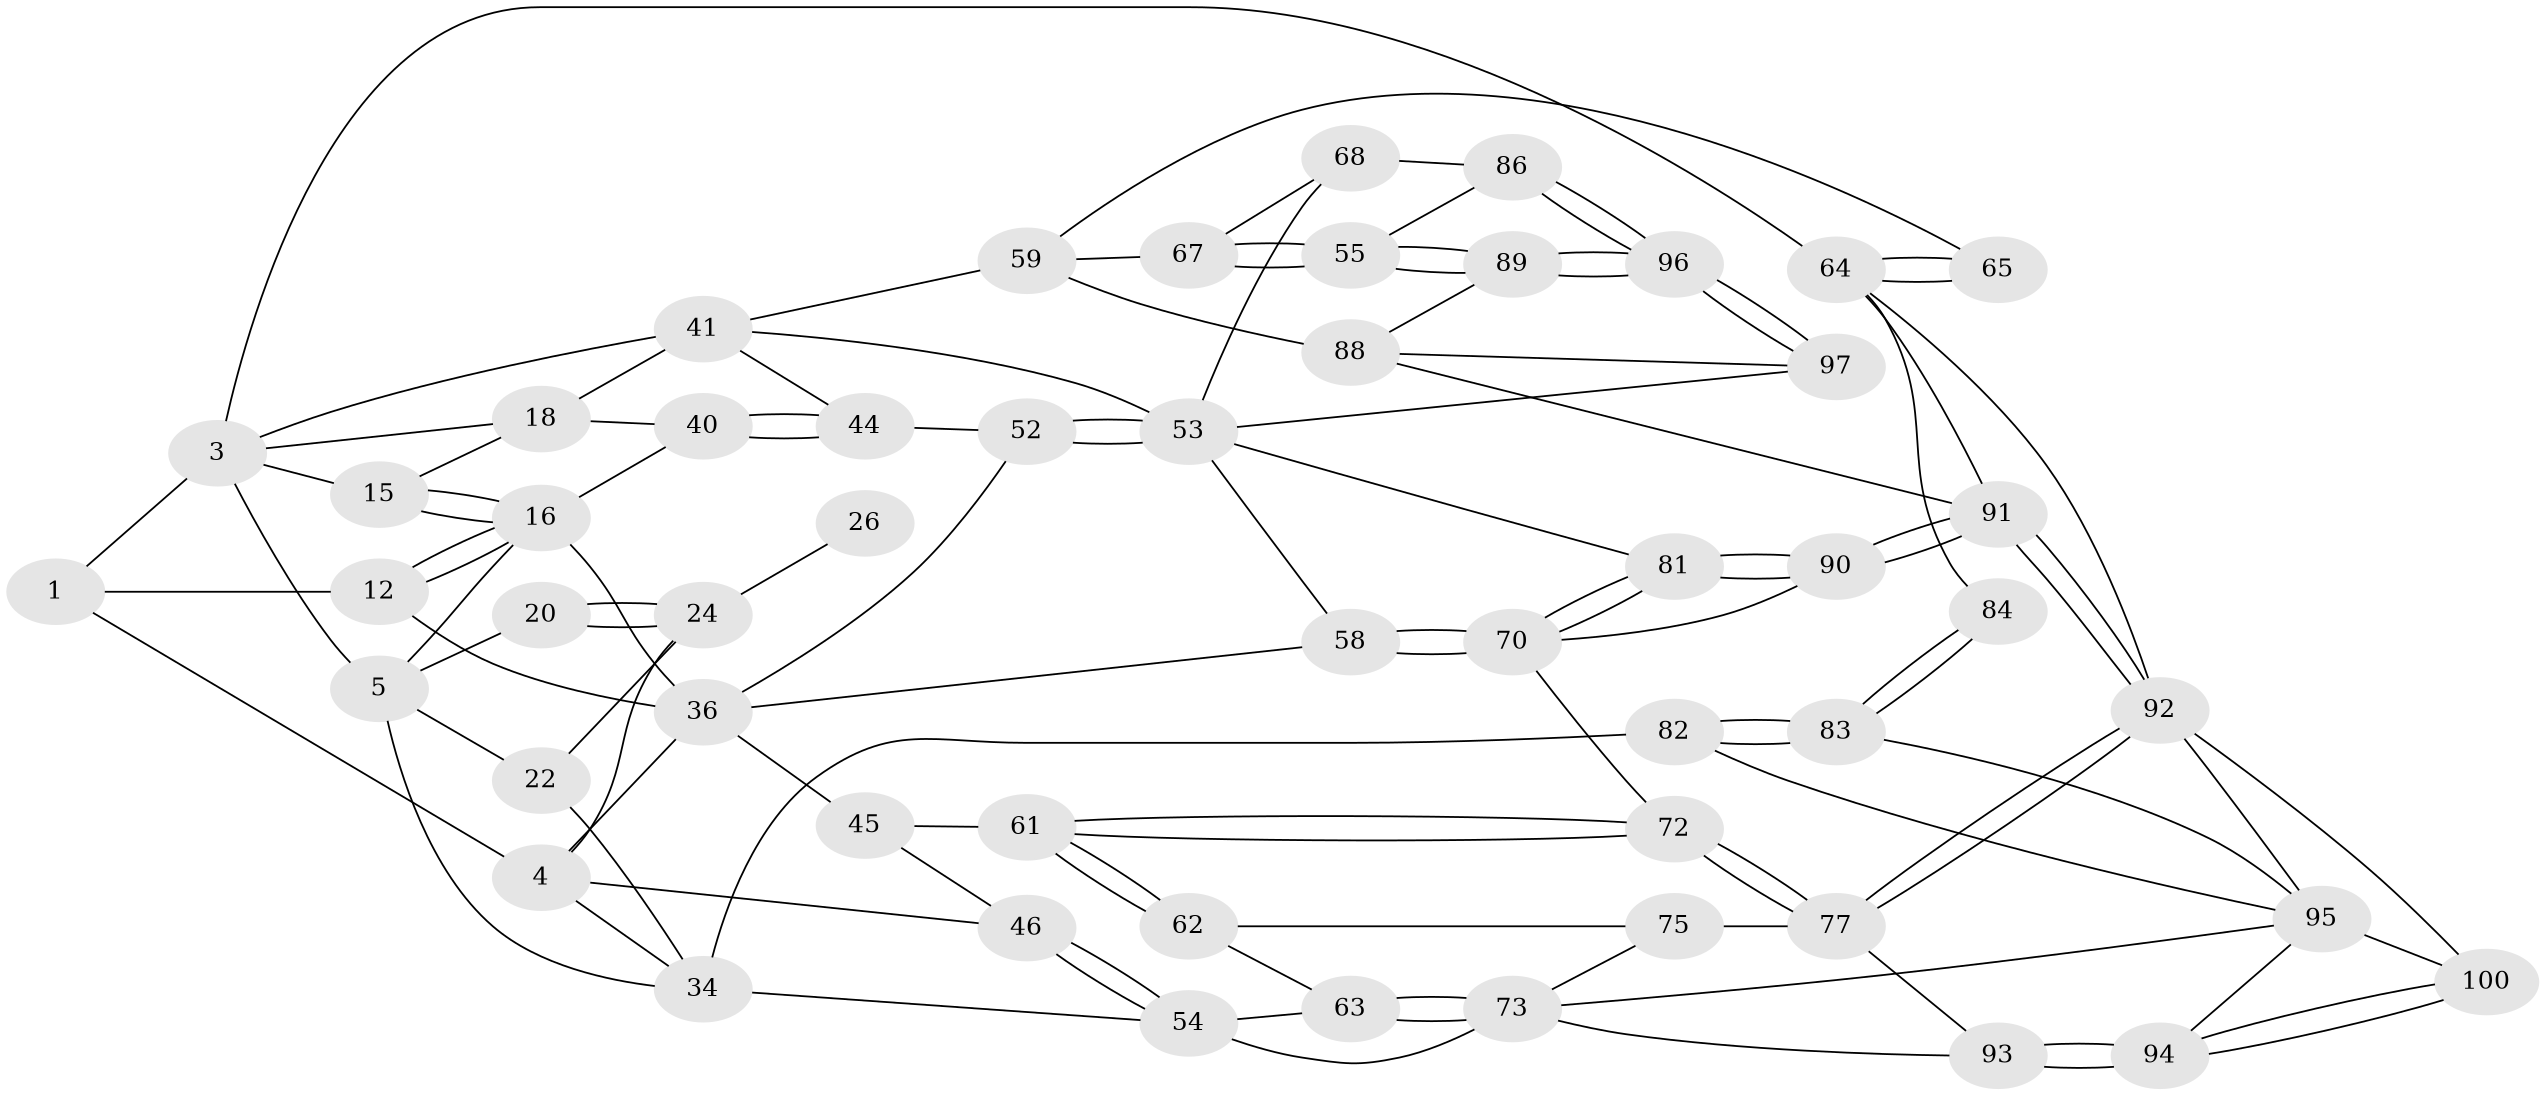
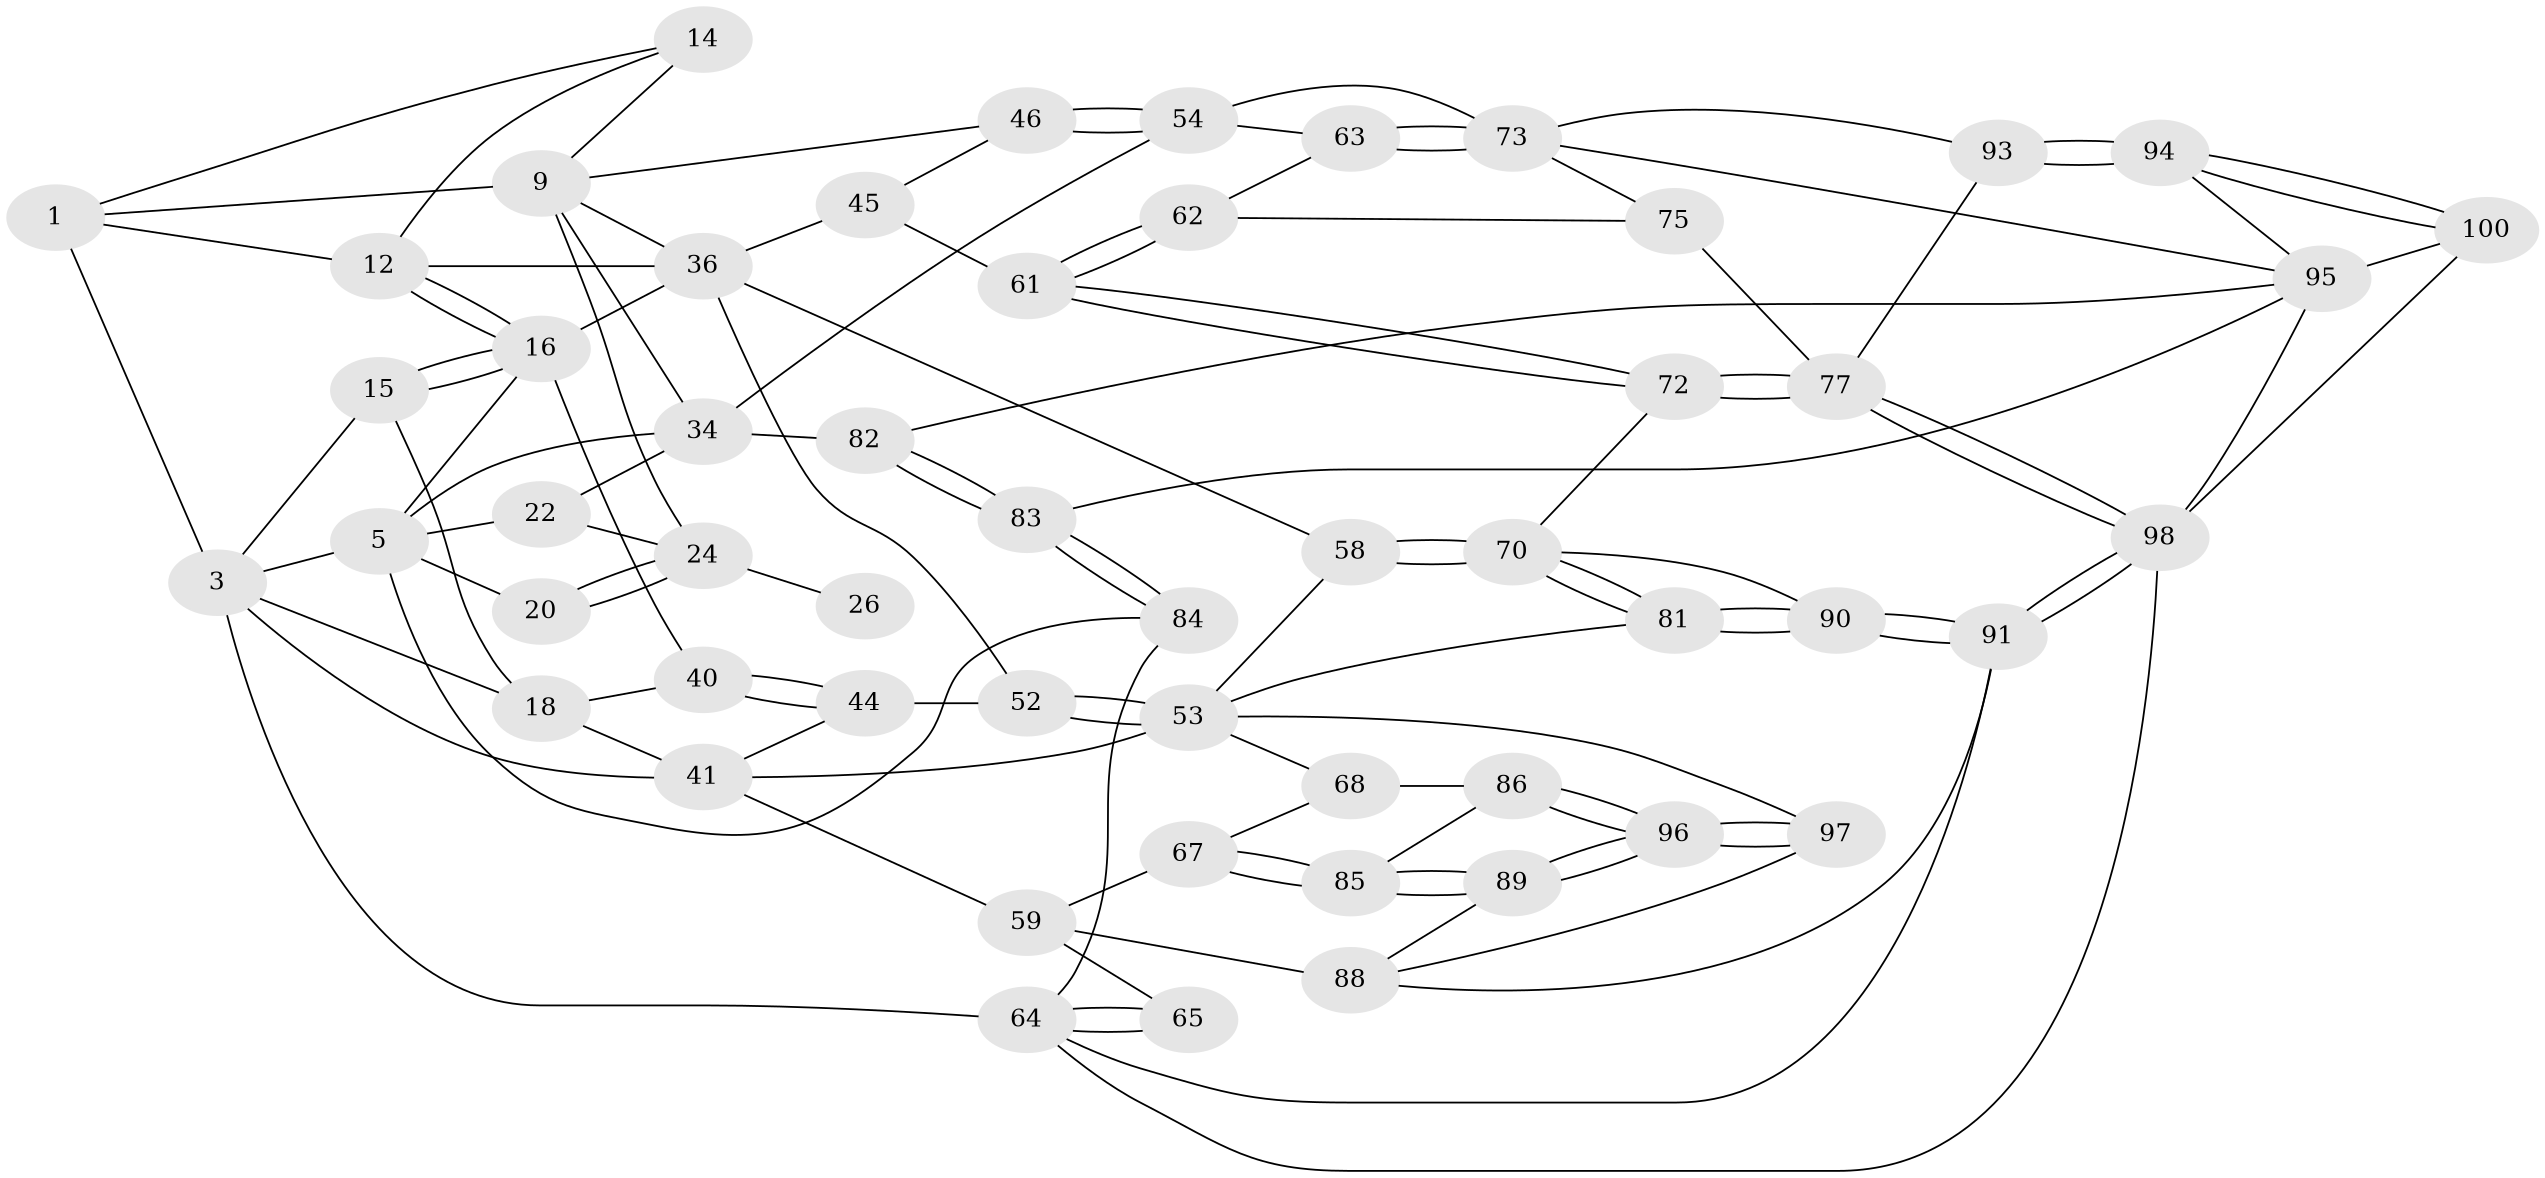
none -> (703, 40)
(1351, 255) -> (1351, 883)
(2160, 710) -> (2160, 538)
none -> (743, 834)
(541, 878) -> (541, 183)
